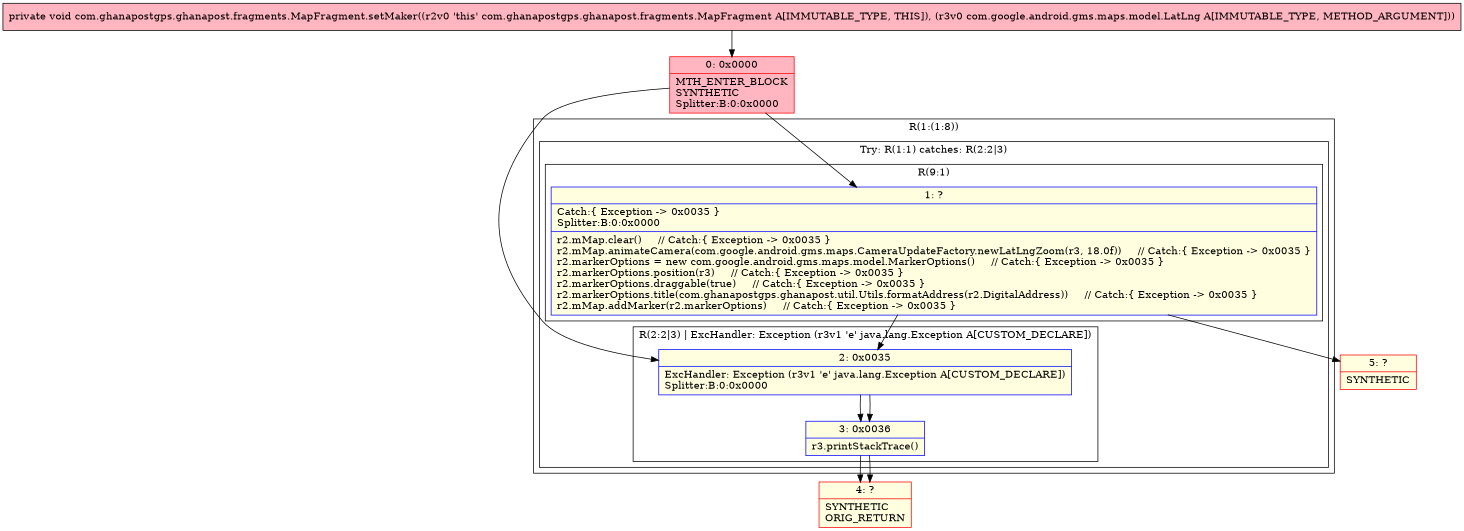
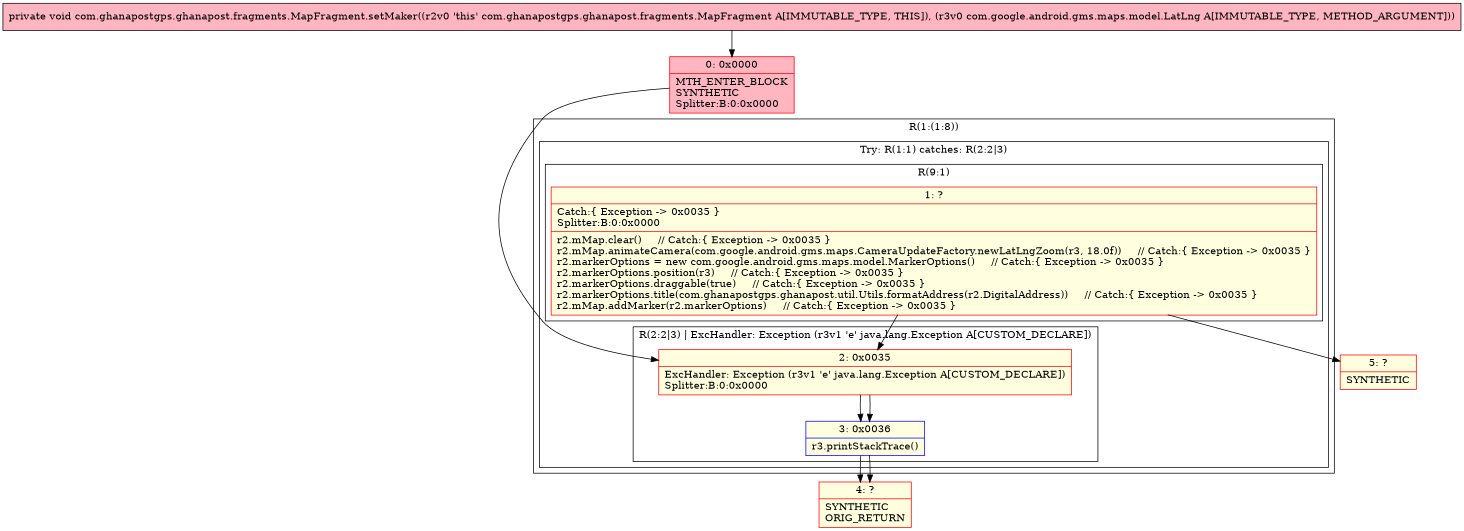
(808, 148) -> none
(934, 251) -> (934, 251)
(865, 372) -> (865, 372)
